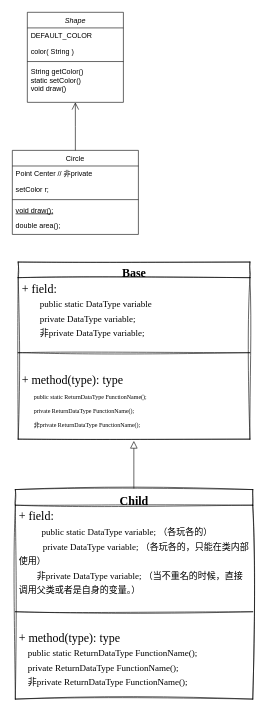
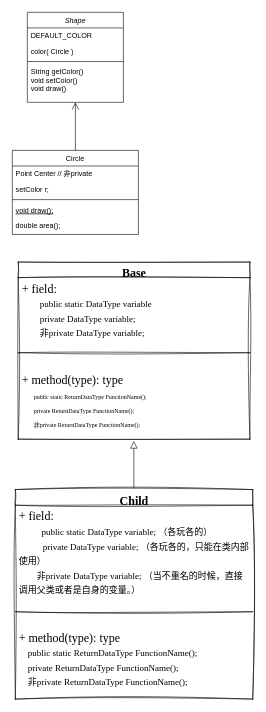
(57, 52) -> (56, 52)
(62, 72) -> (62, 72)
